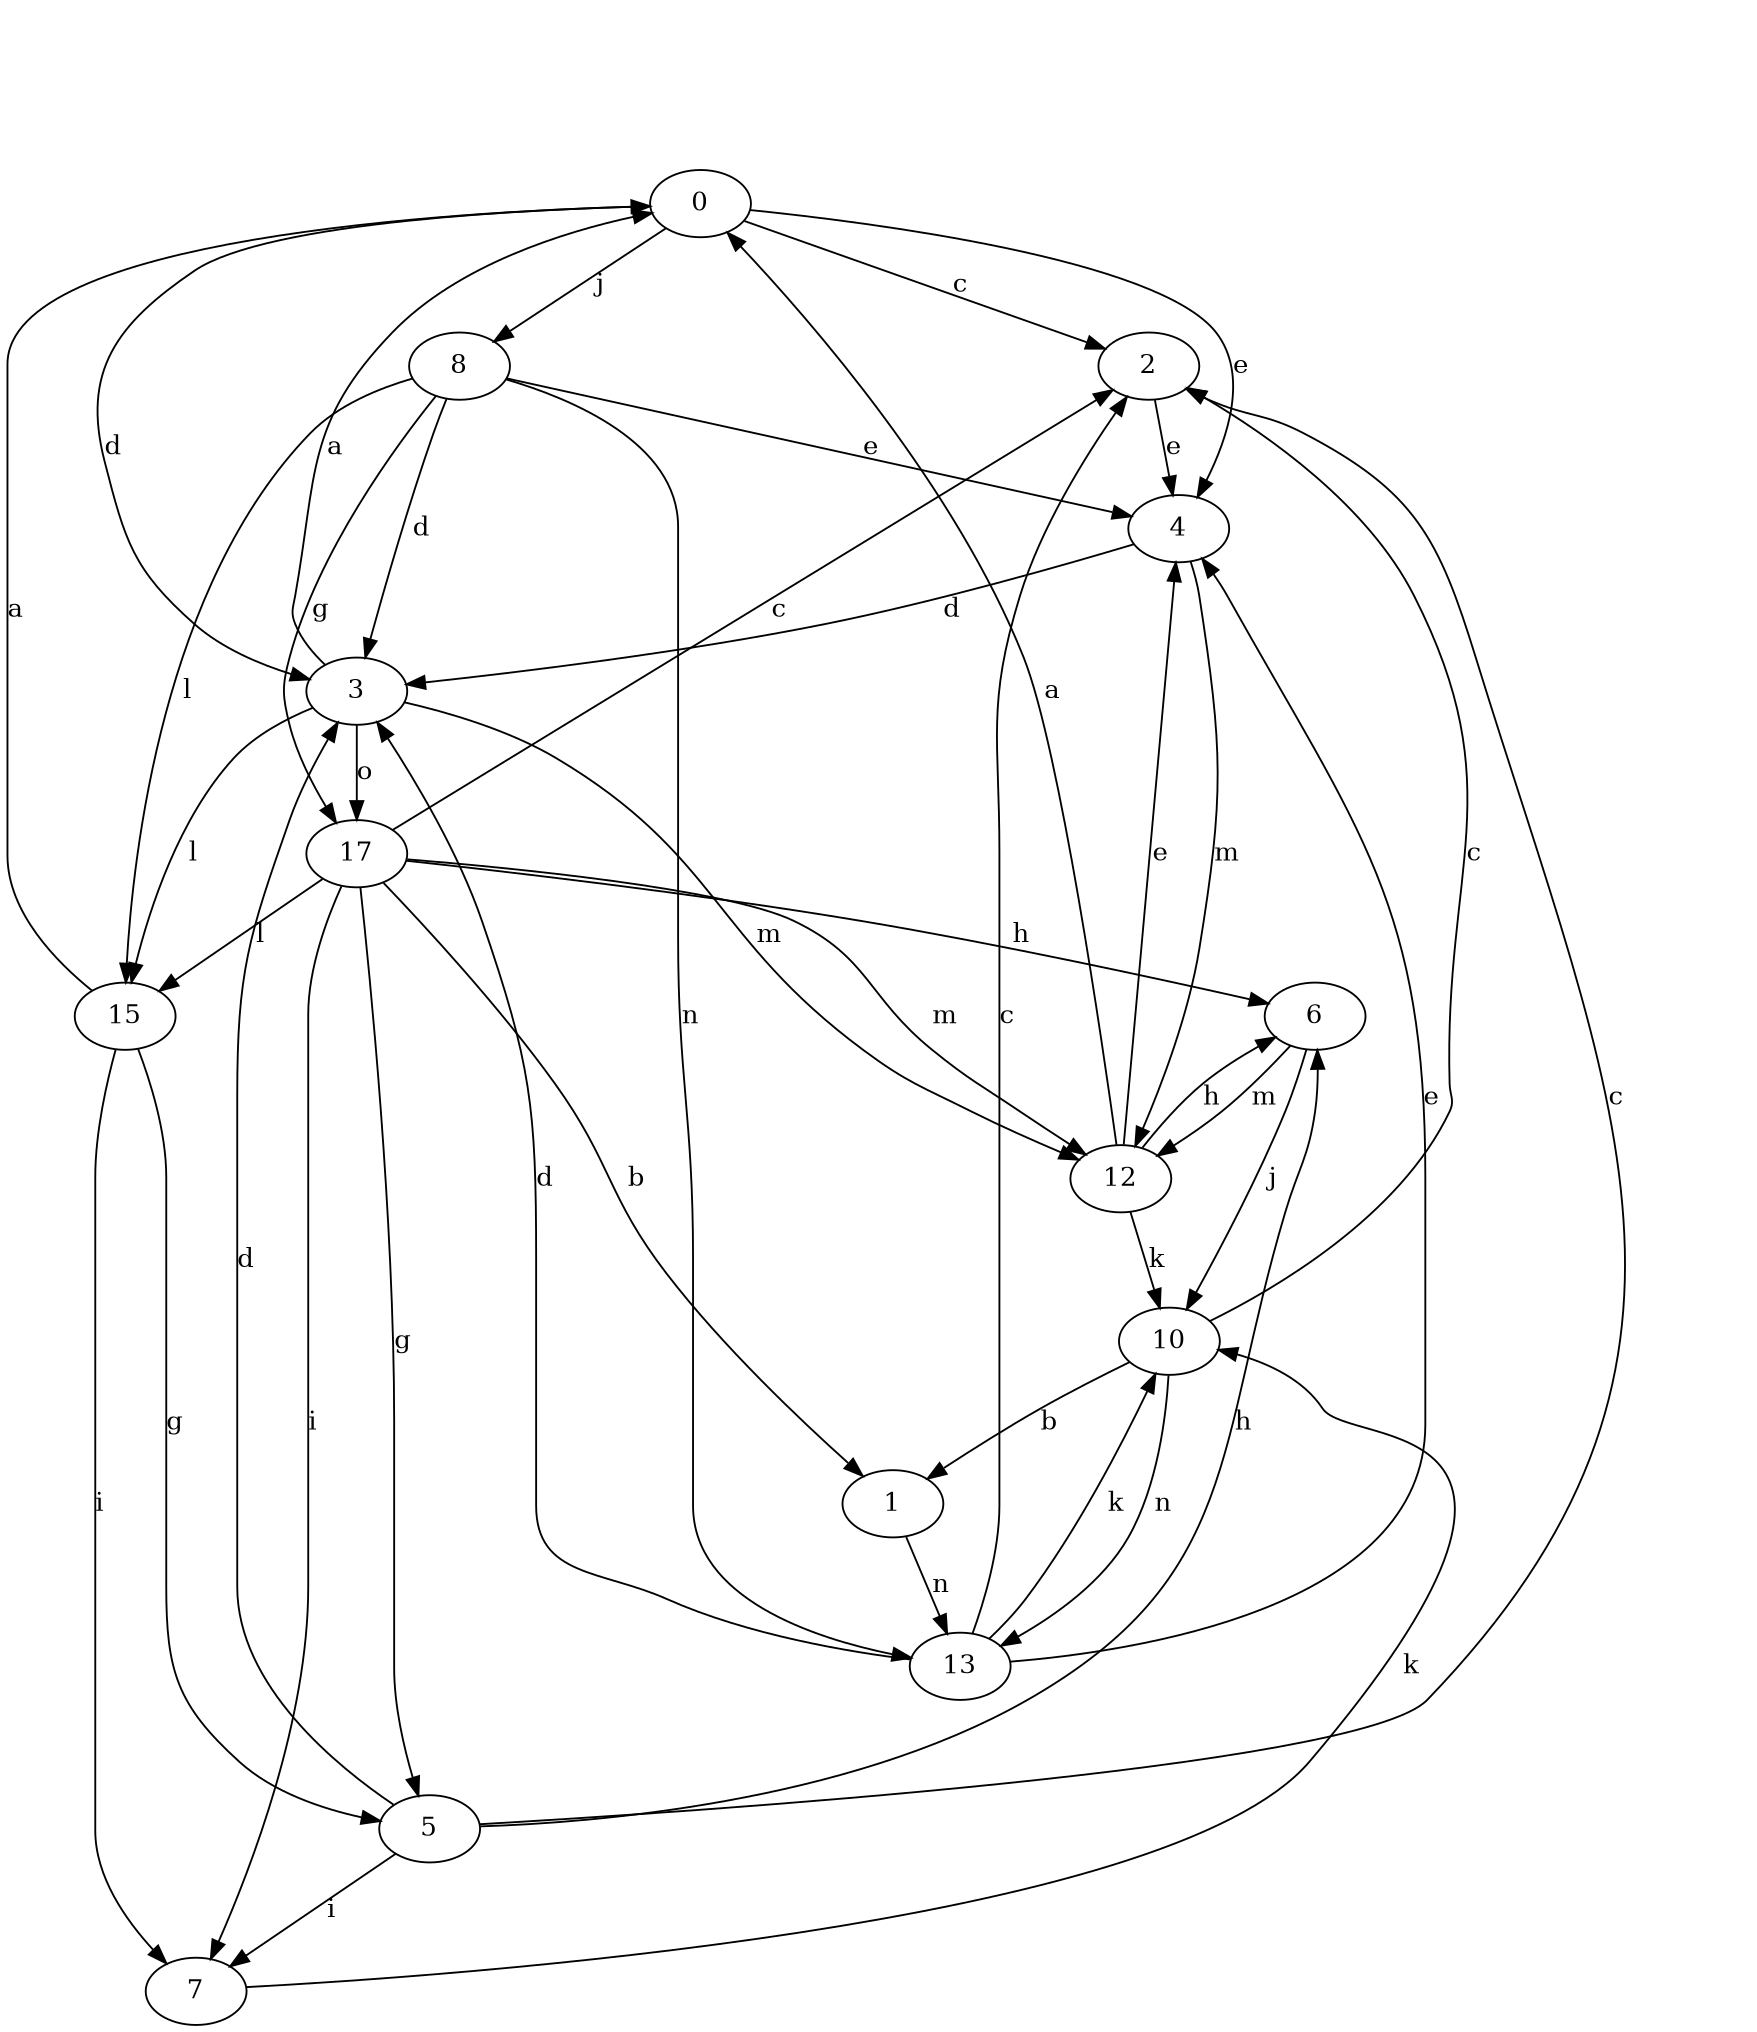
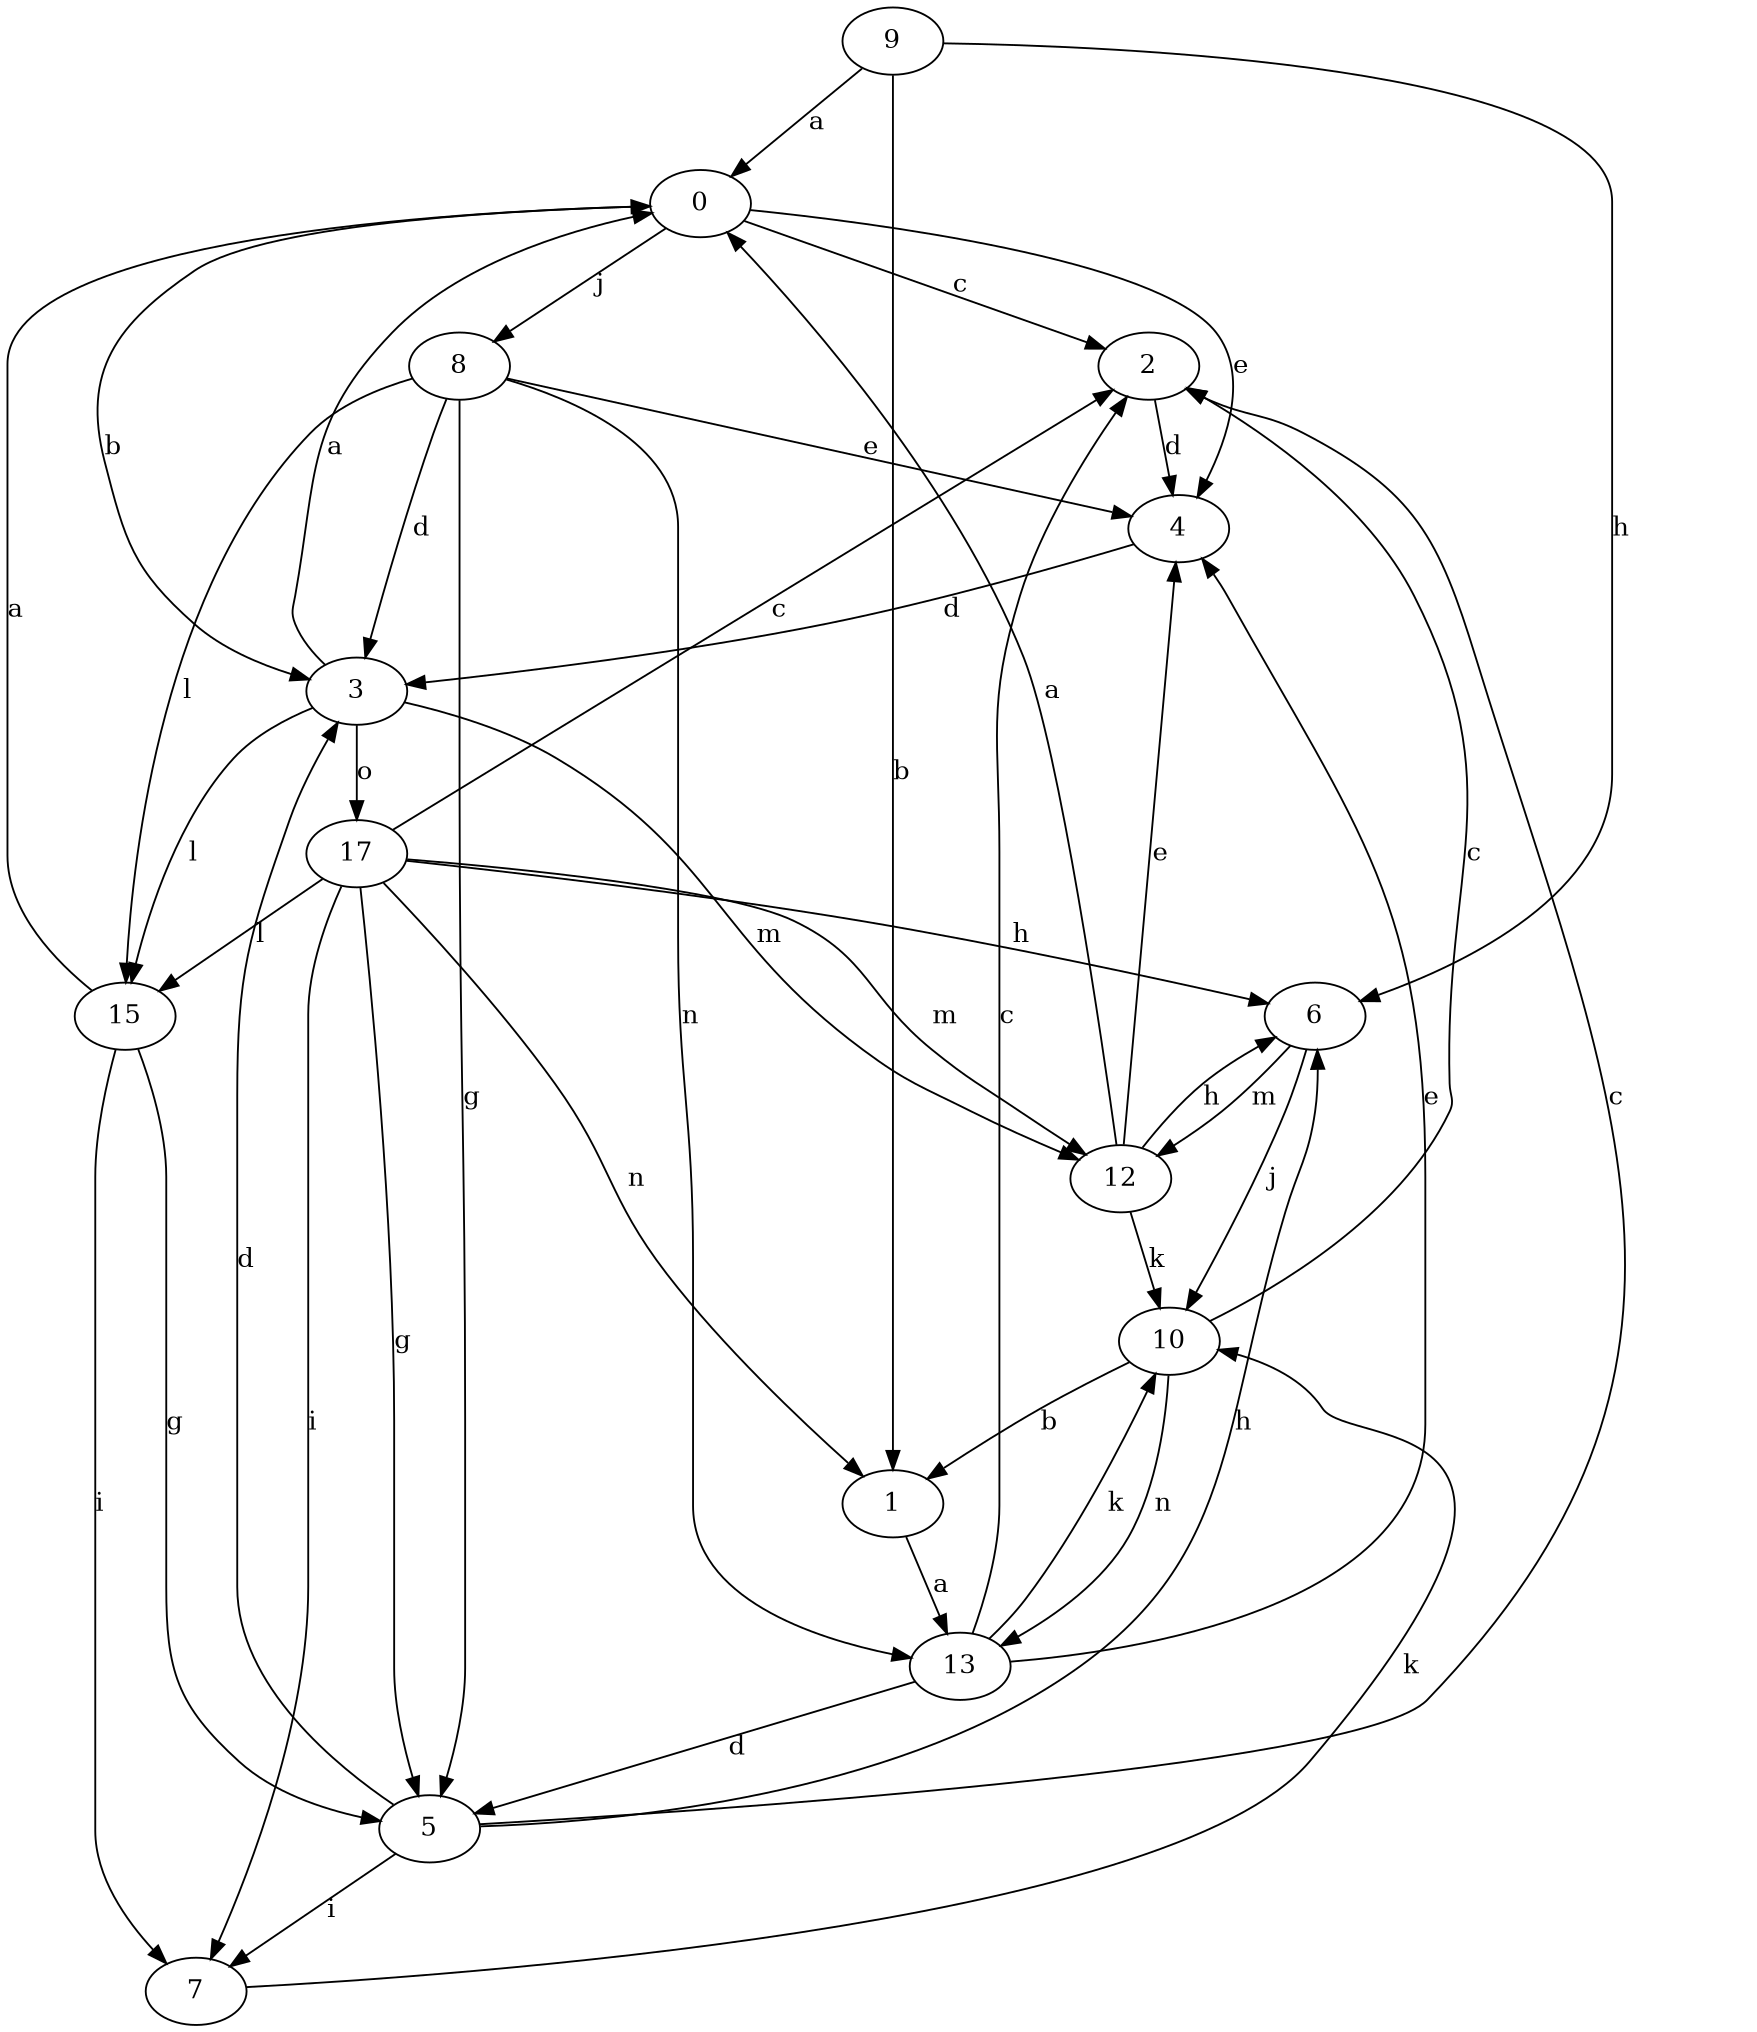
none -> (893, 41)
(114, 447) -> (114, 447)
(1174, 447) -> (1174, 447)
(314, 590) -> (462, 1090)
(1213, 849) -> none
(637, 1179) -> (637, 1179)
(536, 1320) -> (704, 1745)
(942, 1585) -> (942, 1585)
